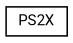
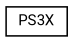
(37, 21) -> (37, 21)
